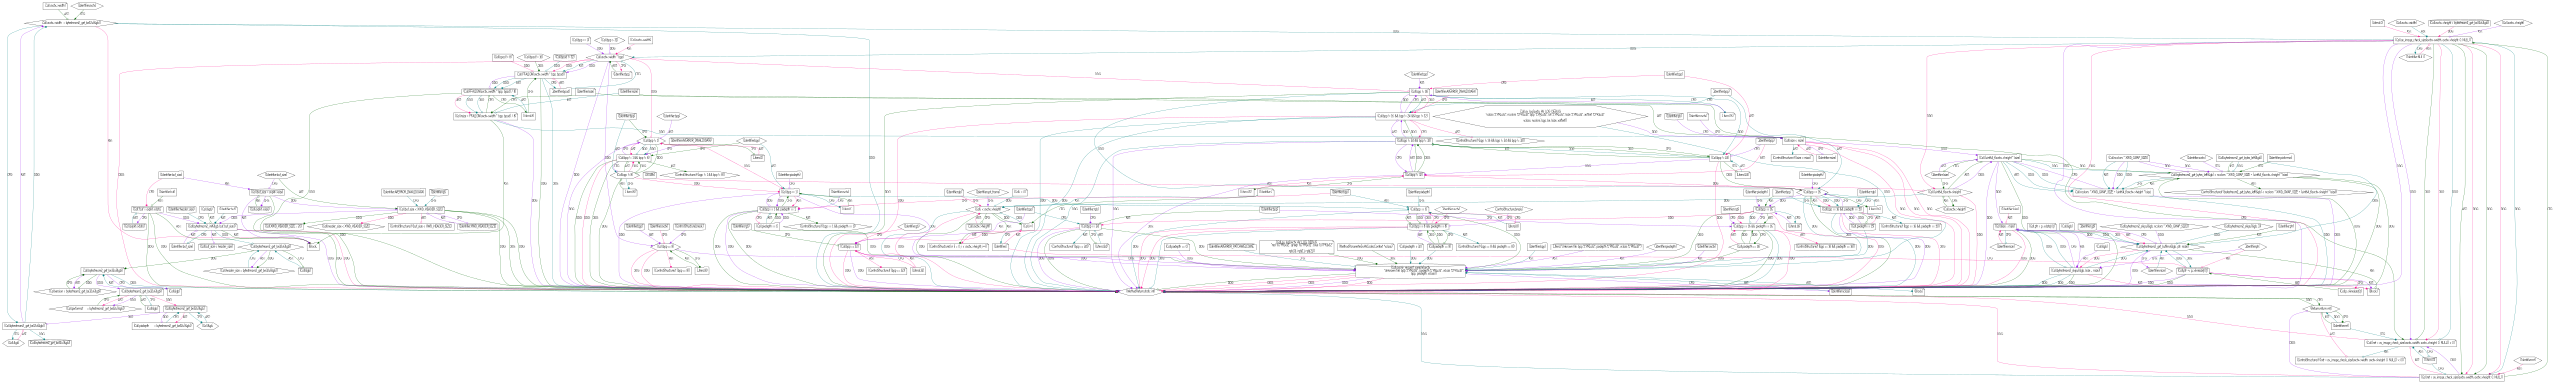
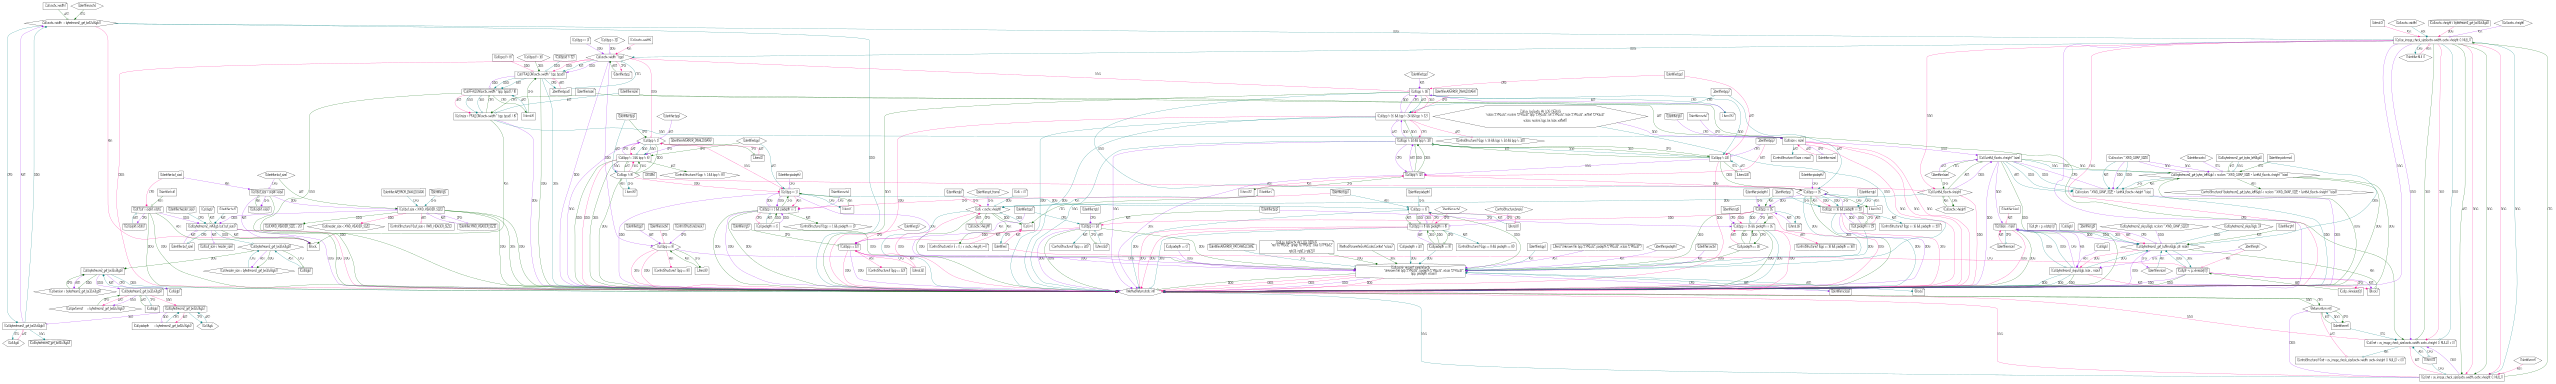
(617, 167) -> (617, 167)
(995, 231) -> (994, 234)
